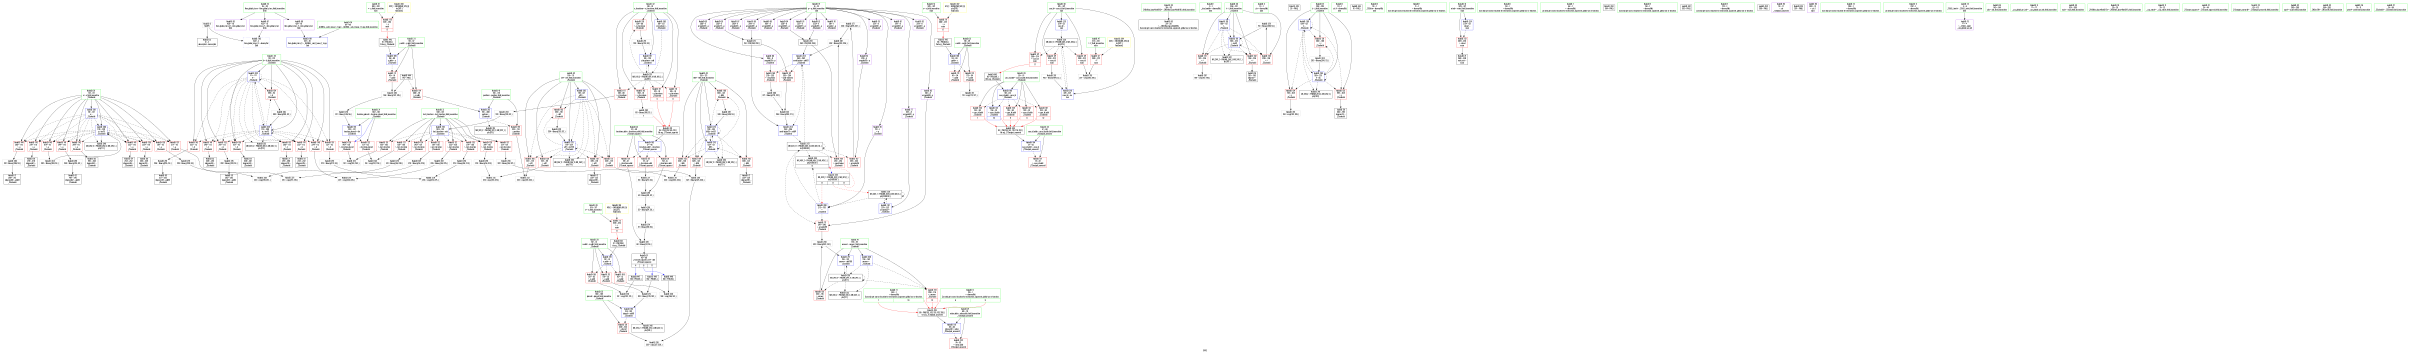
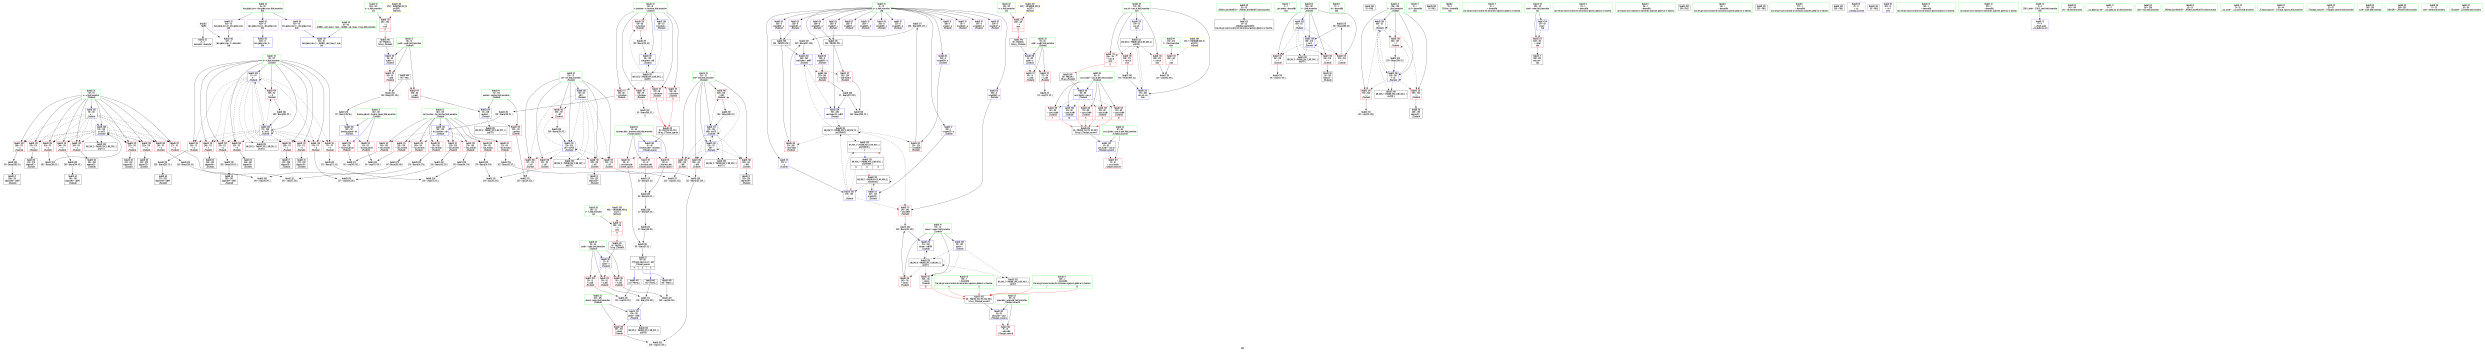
none -> (263, 42)
(786, 120) -> (842, 102)
